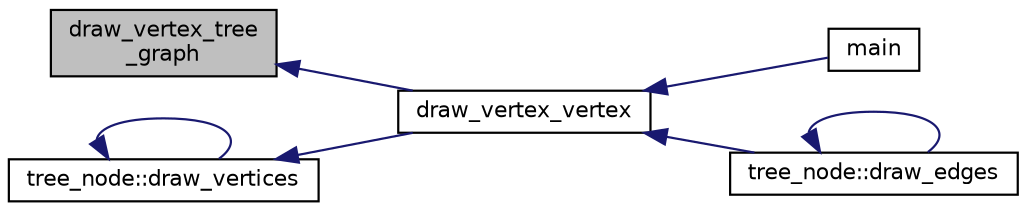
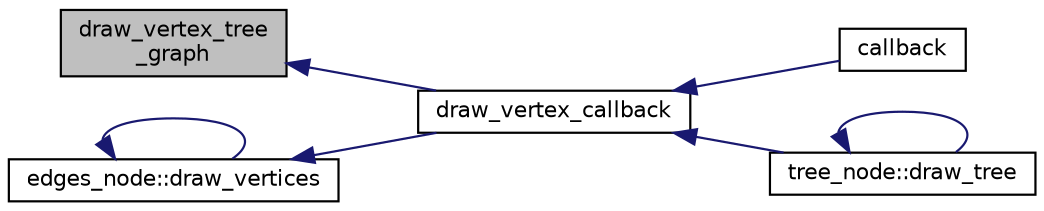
(874, 50) -> (903, 50)
(524, 112) -> (554, 112)
(874, 174) -> (903, 174)
(164, 180) -> (174, 180)
